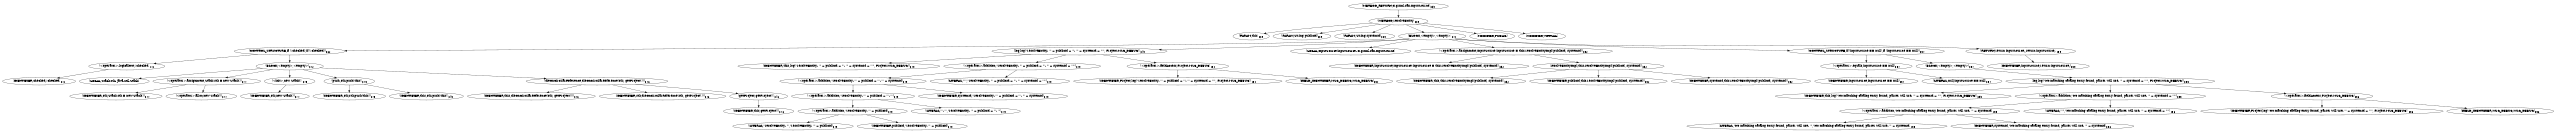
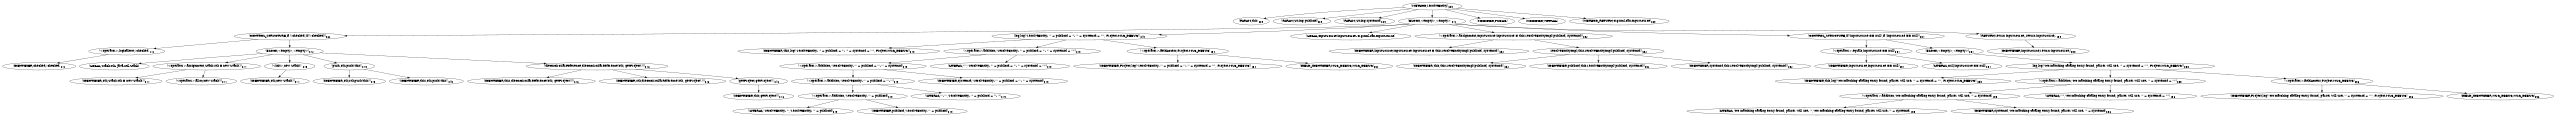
(1398, 13) -> (1520, 13)
